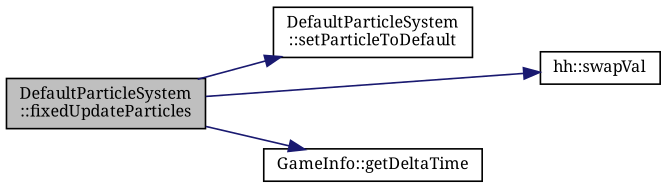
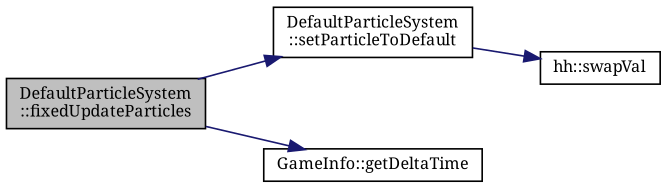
(365, 85) -> (499, 52)
